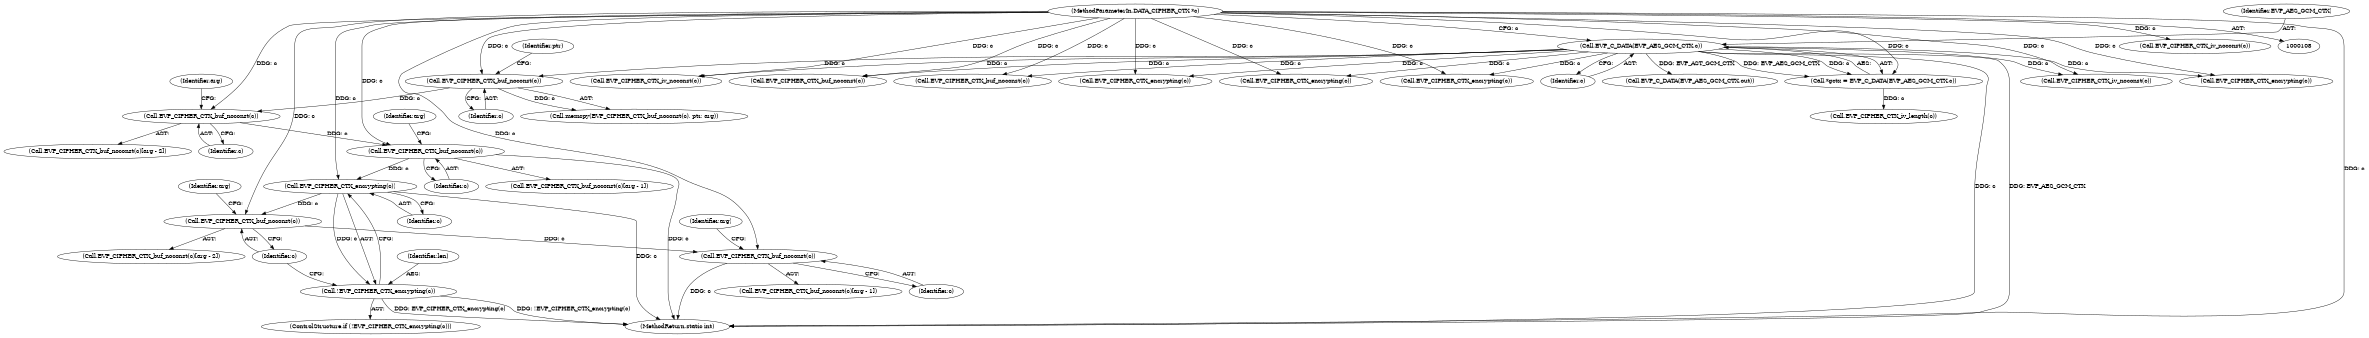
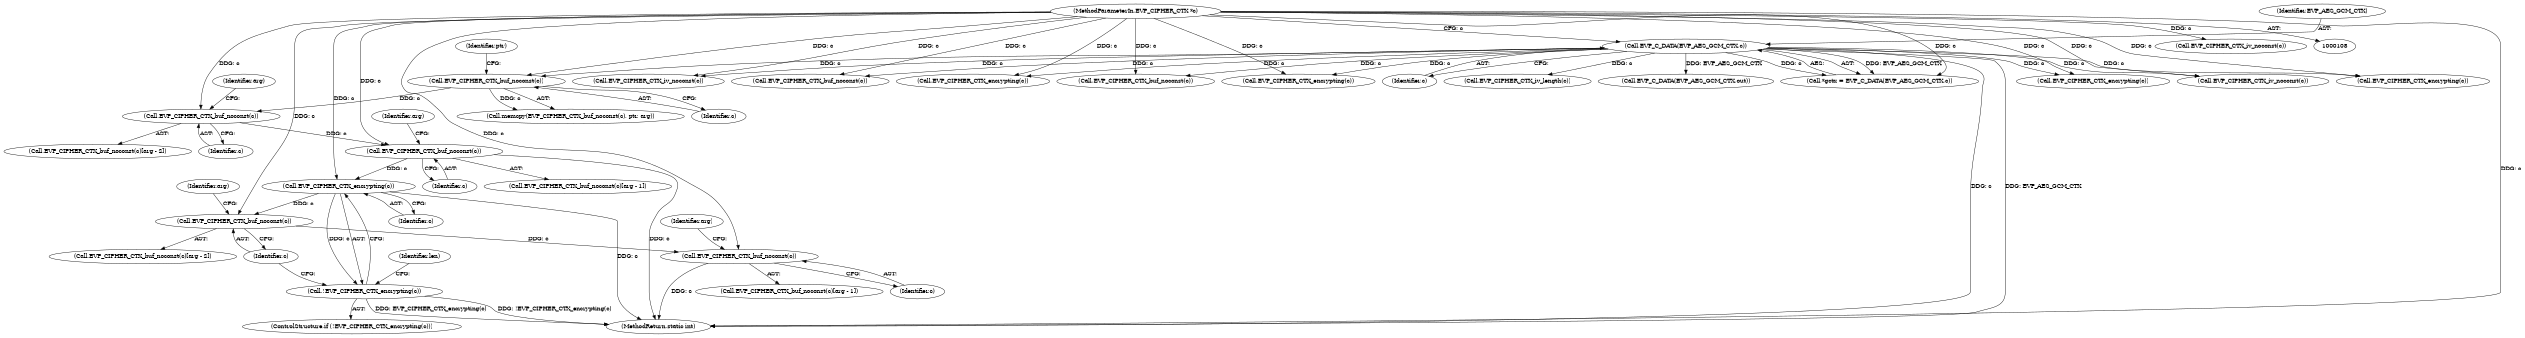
(1135, 11) -> (1136, 11)
(1697, 64) -> (1724, 64)
(1884, 97) -> (1603, 64)
(414, 274) -> (404, 274)
